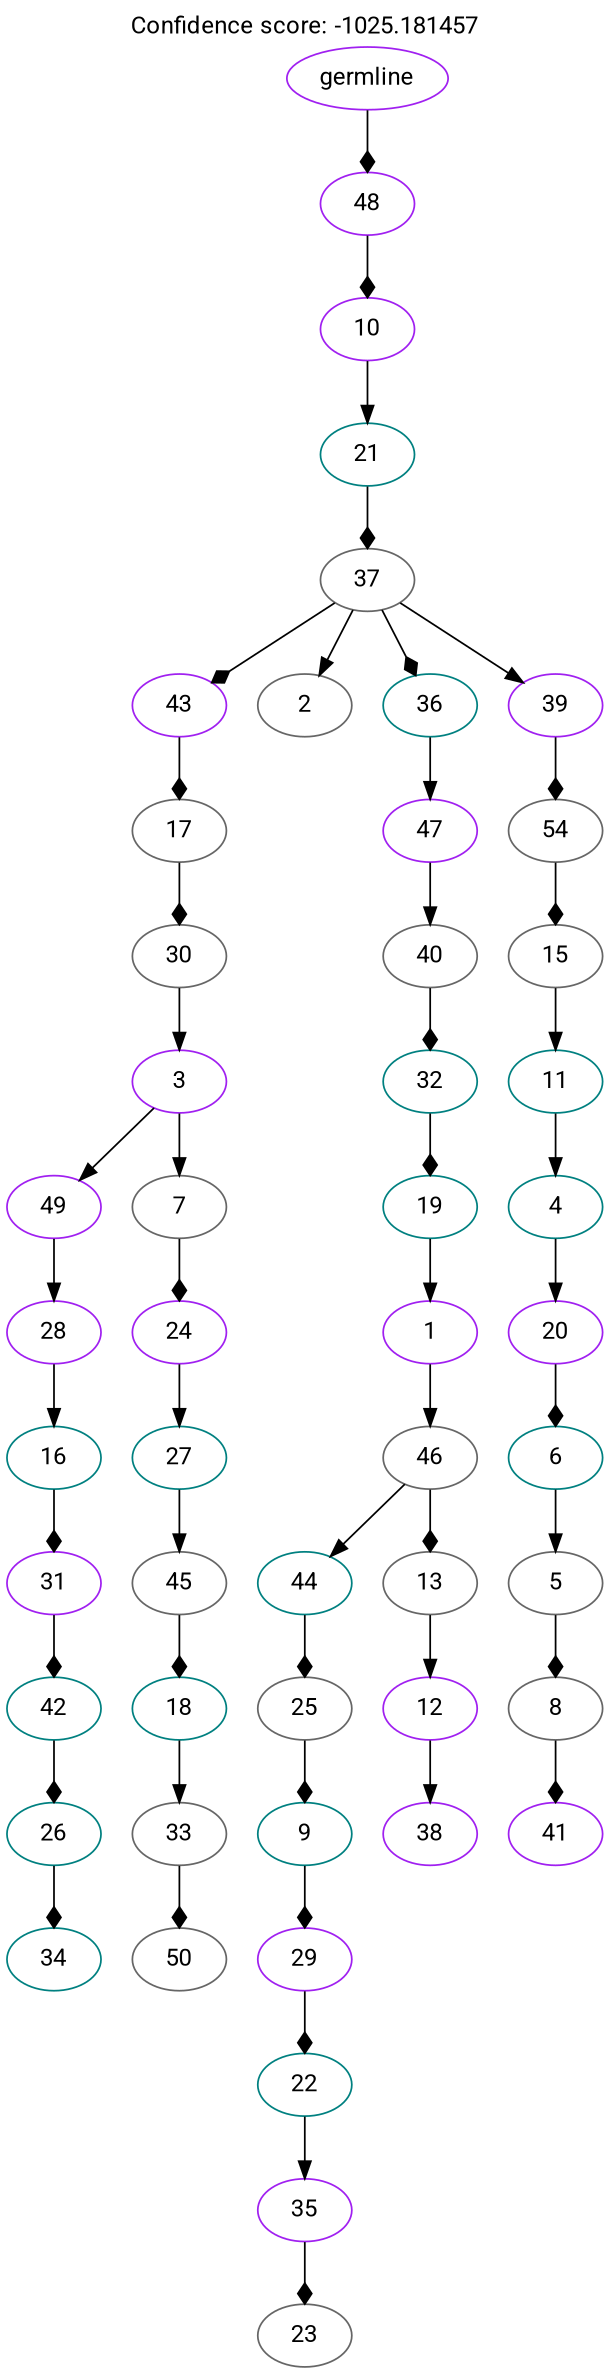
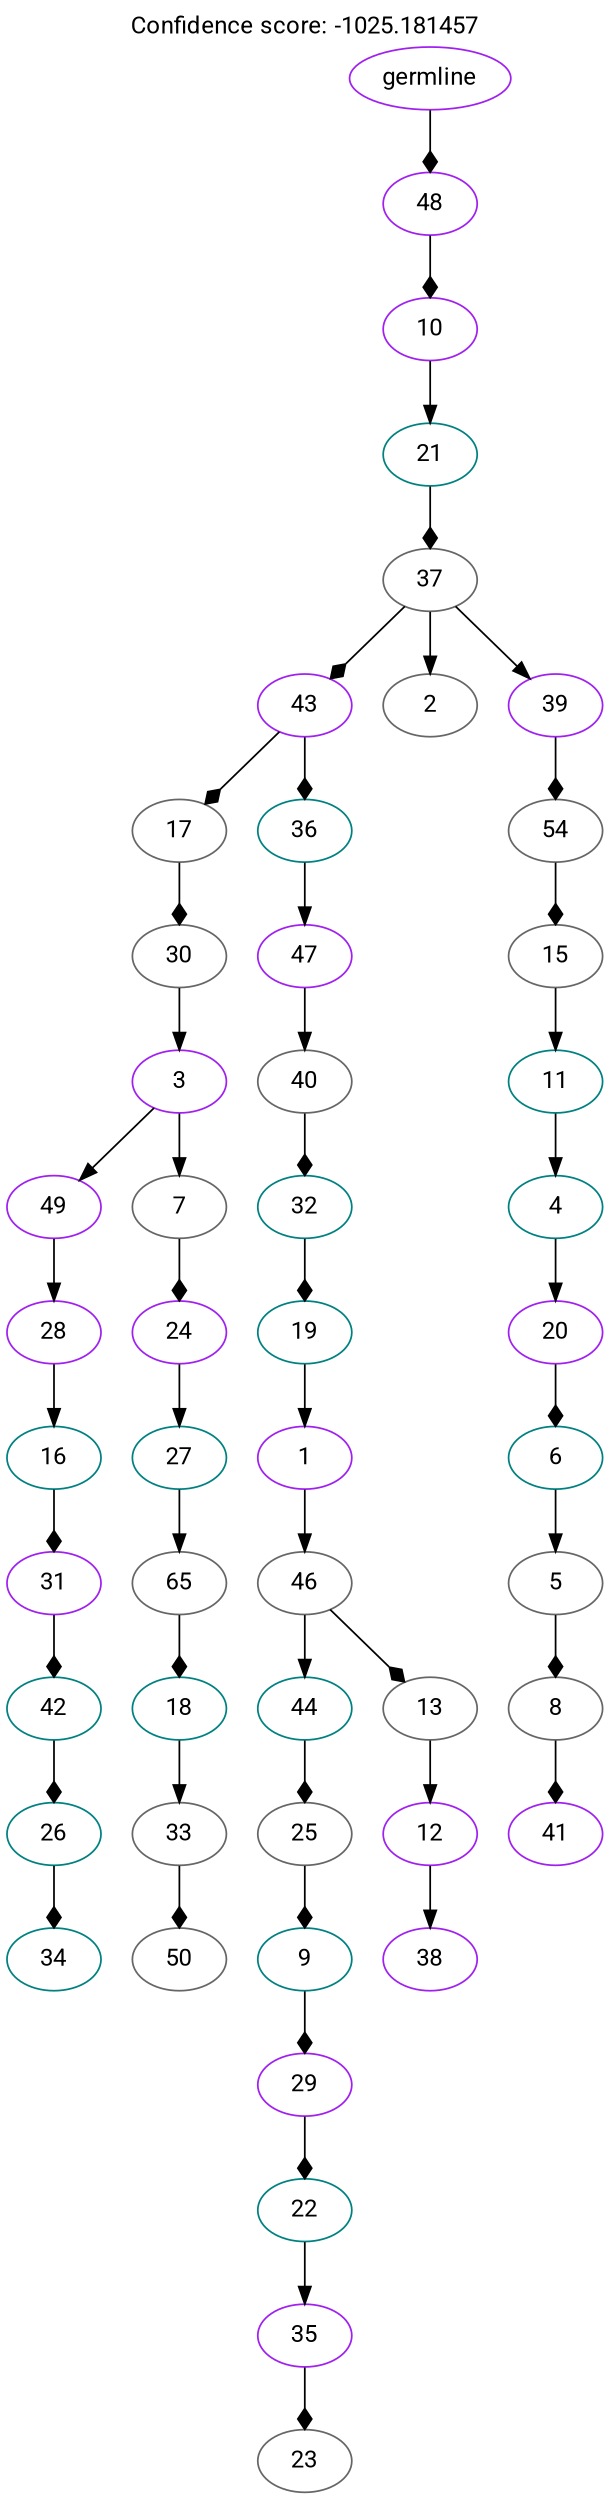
(394, 633) -> (305, 758)
(179, 1583) -> (179, 1583)
